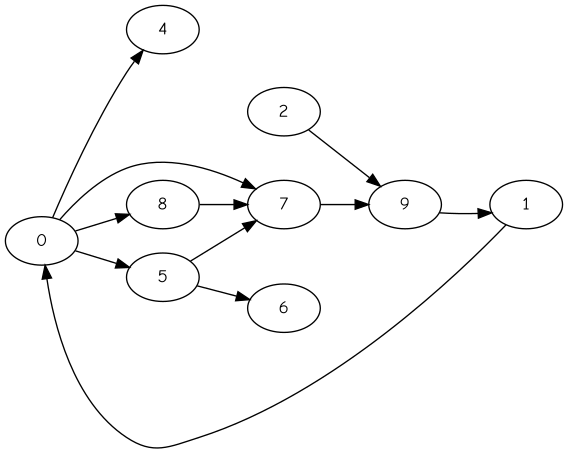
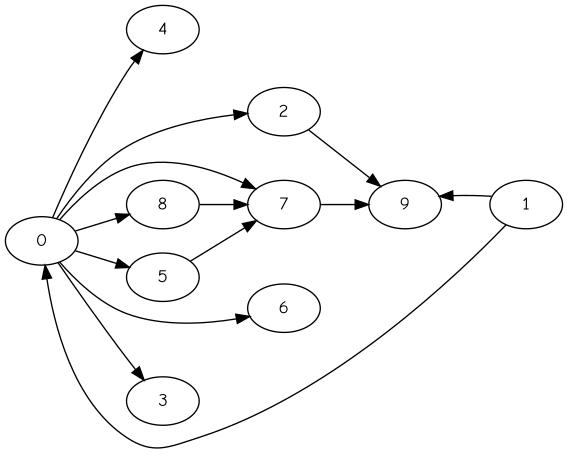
none -> (132, 144)
(459, 214) -> (472, 196)
(217, 291) -> (139, 317)
none -> (163, 401)
